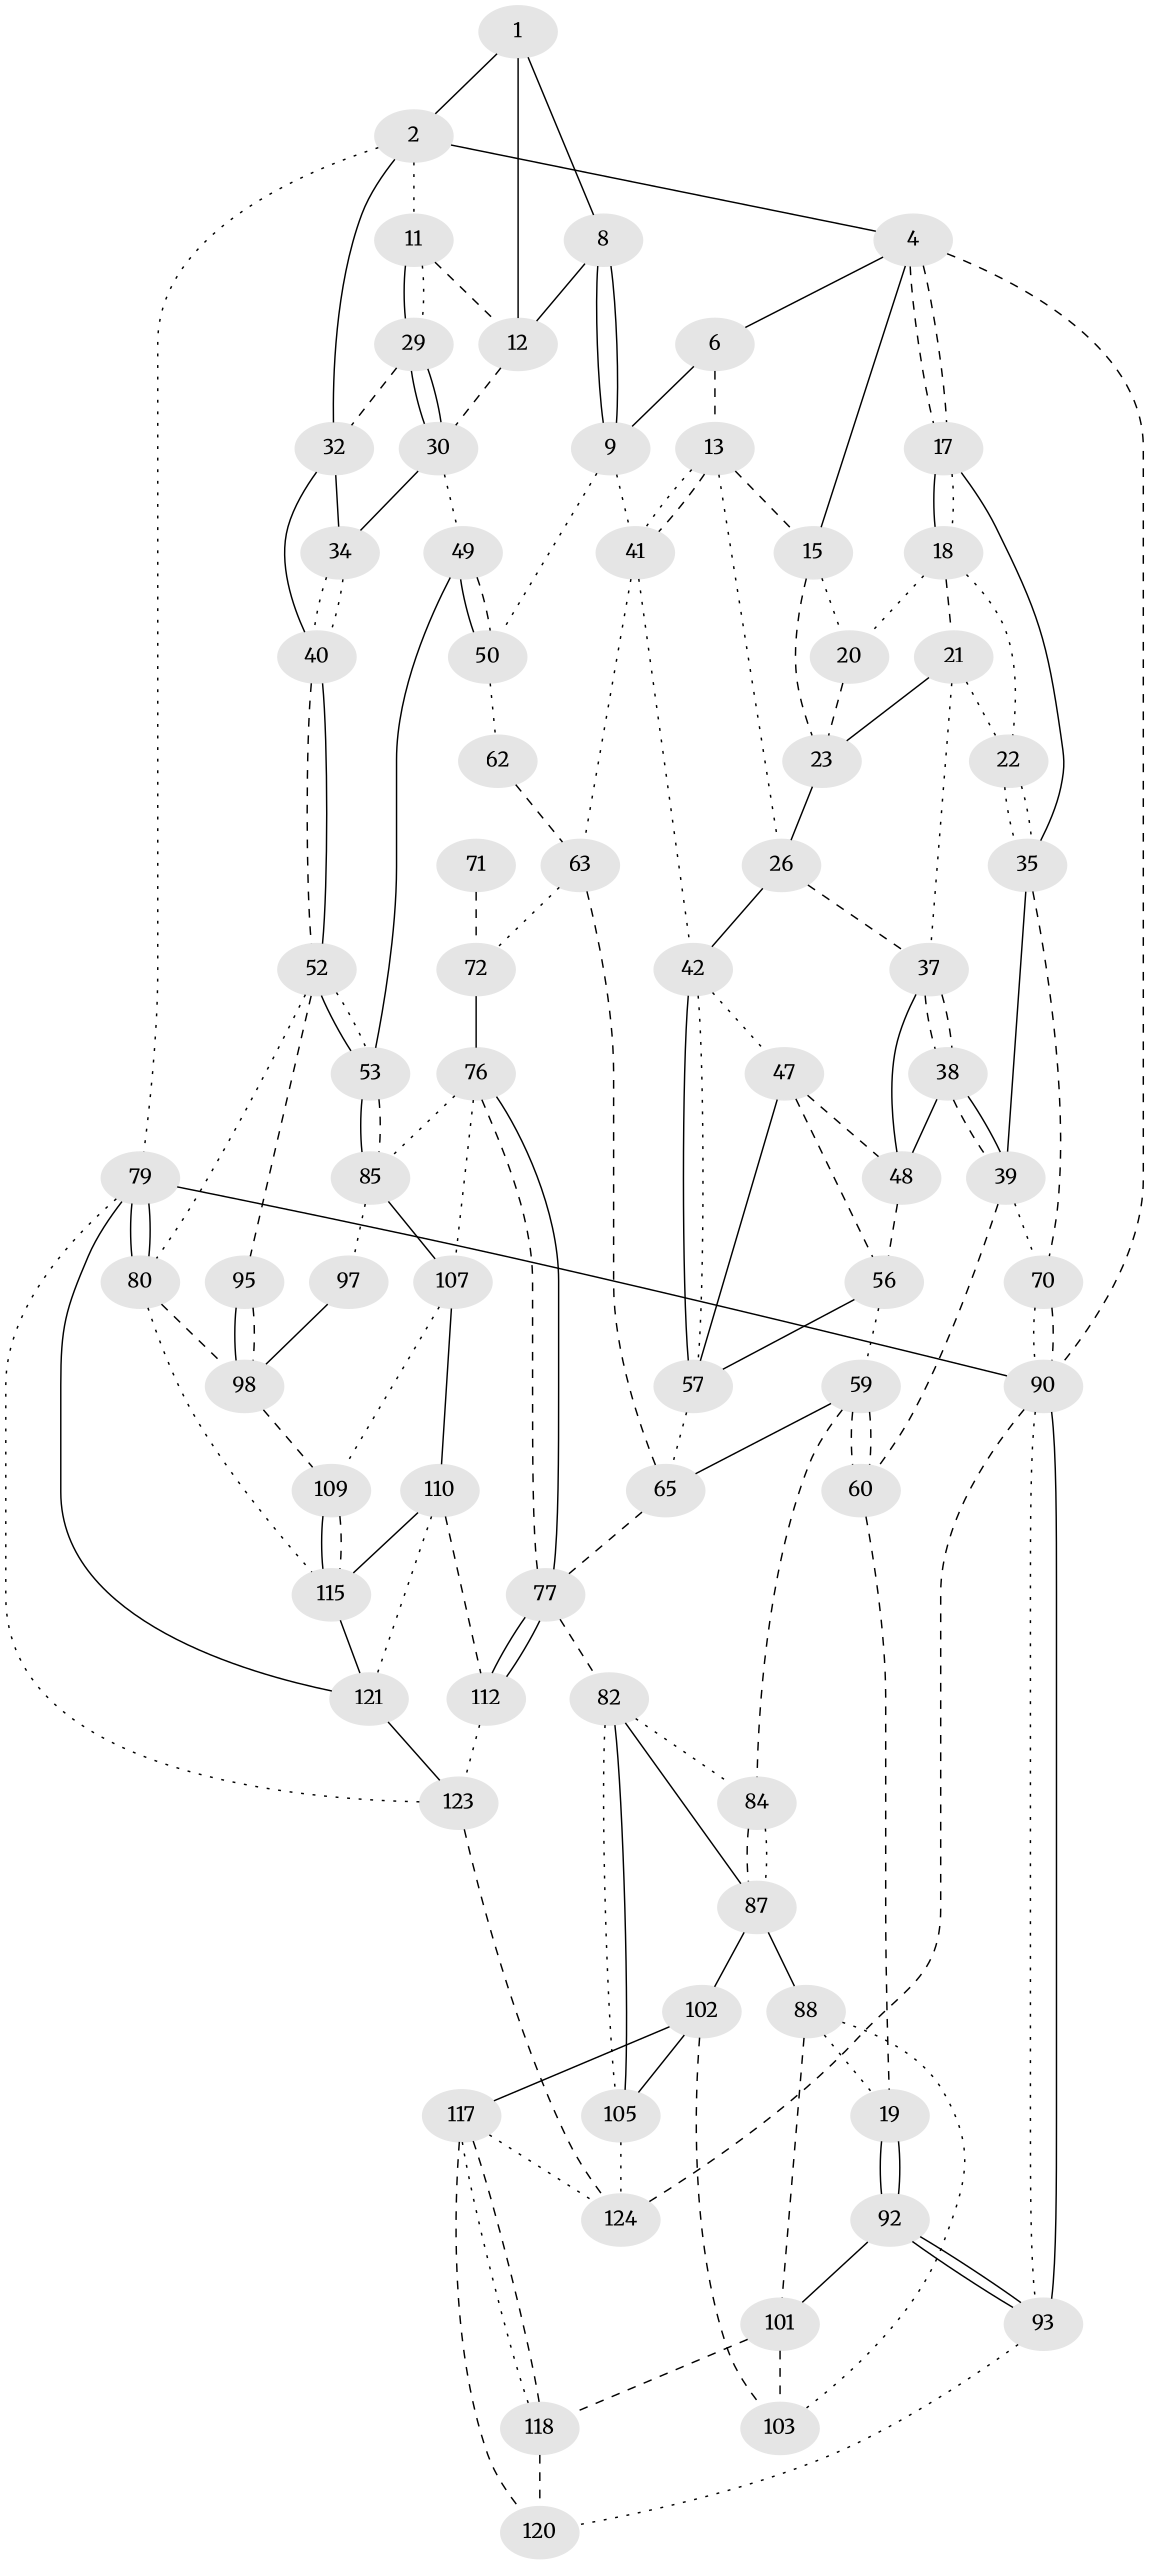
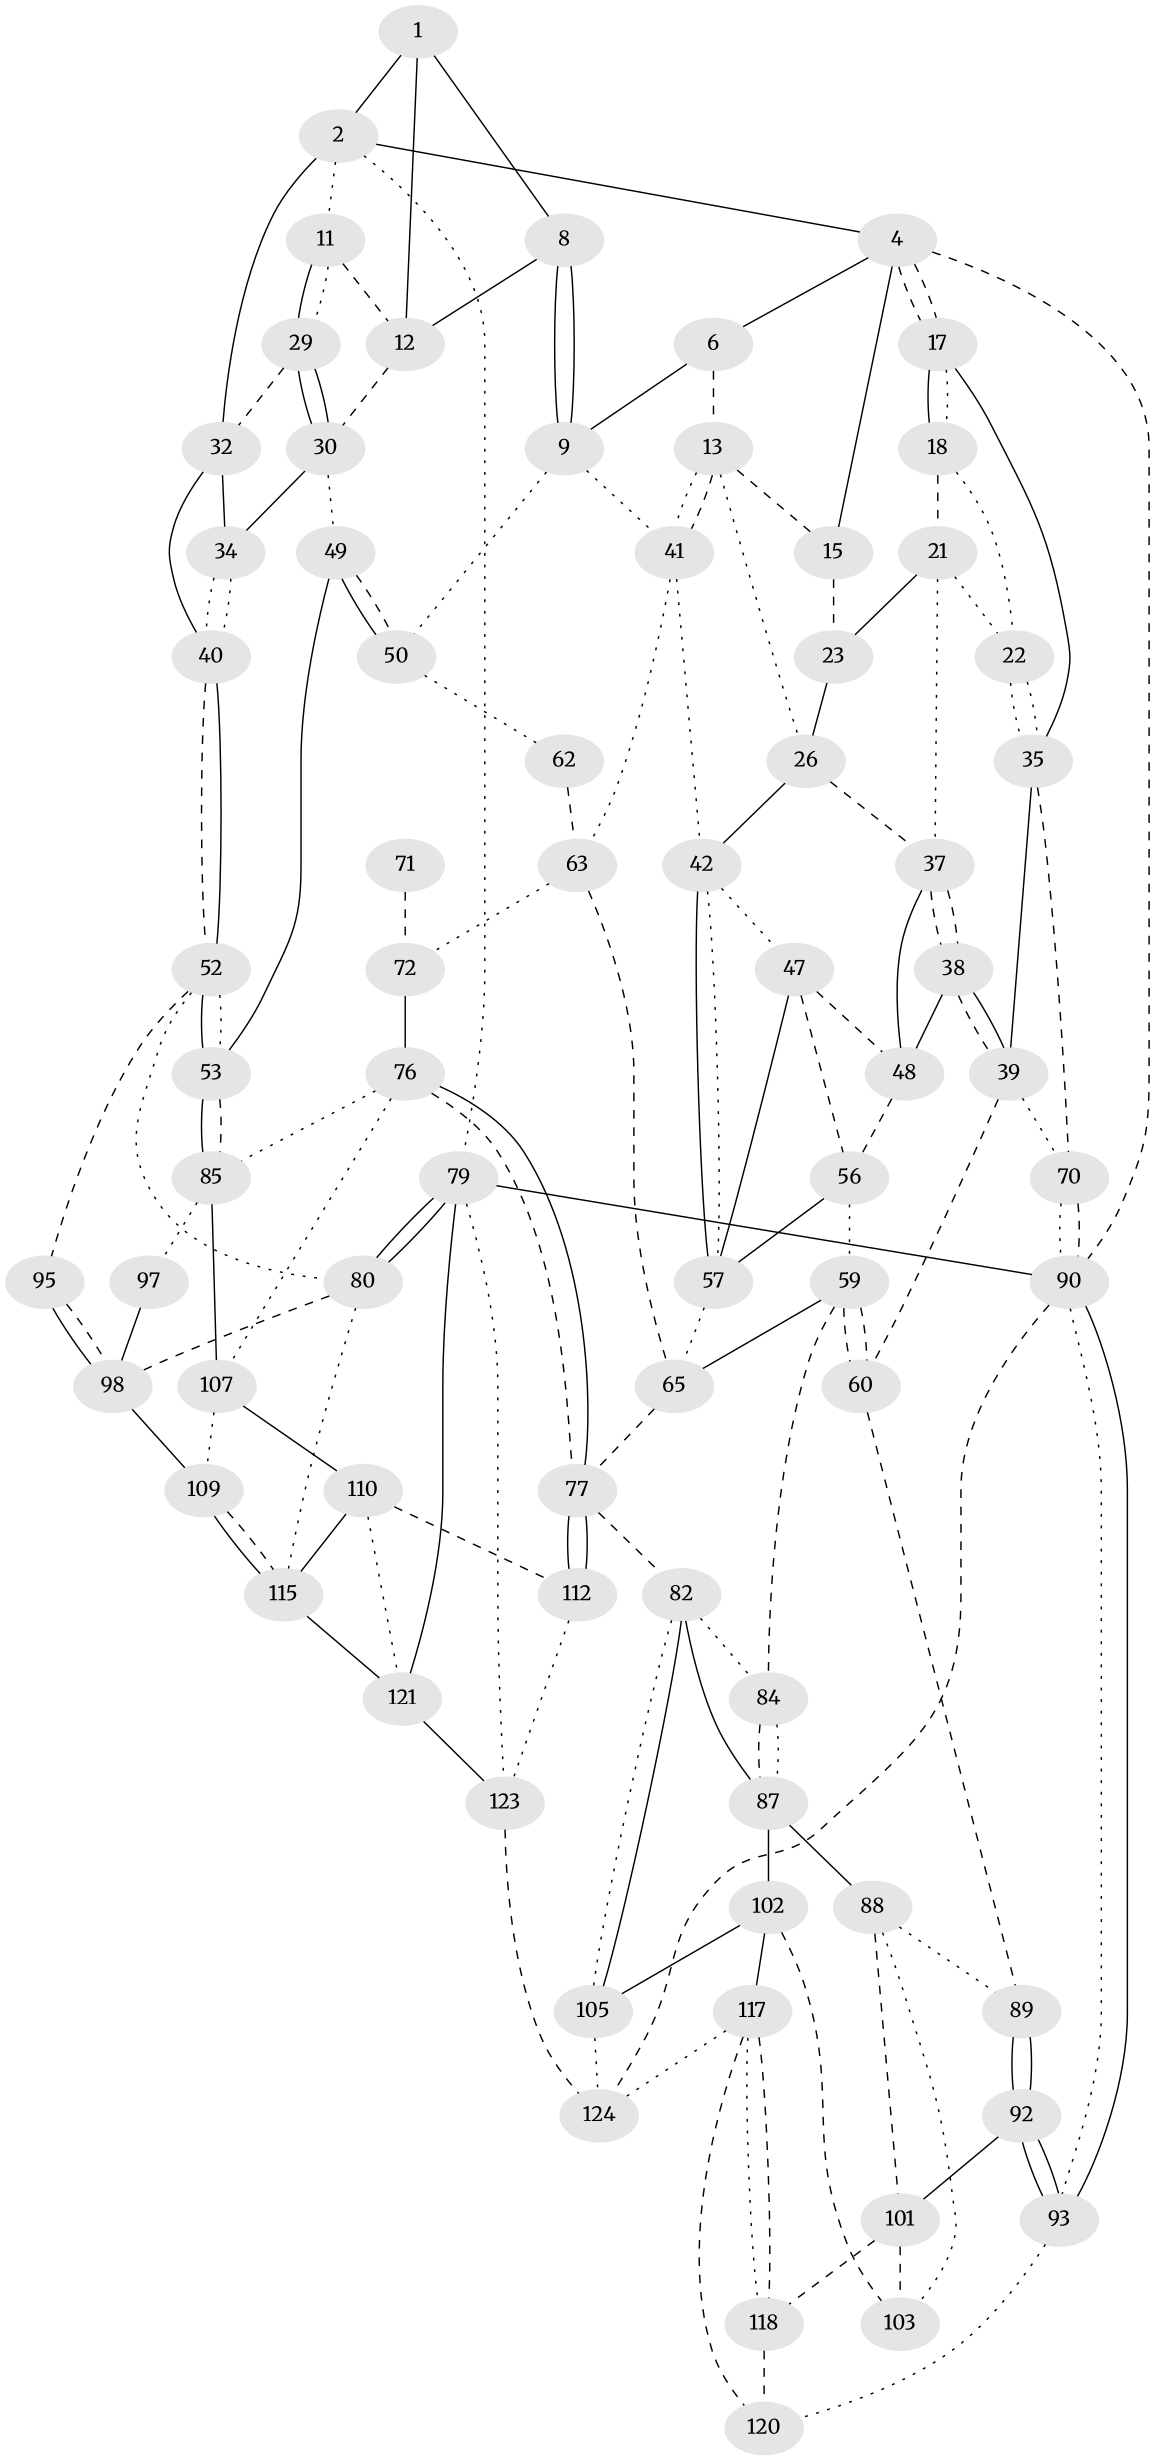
(850, 657) -> none
(288, 1439) -> (158, 1439)
(890, 2116) -> (1022, 2012)
